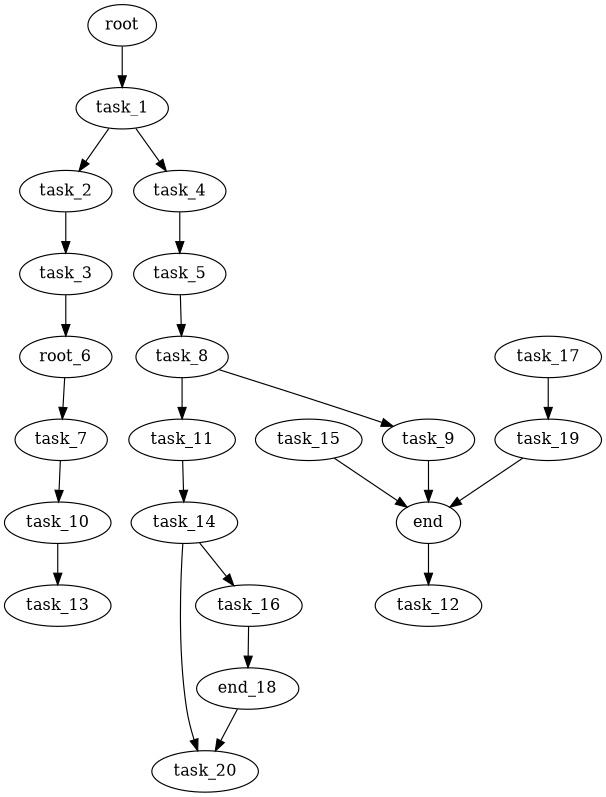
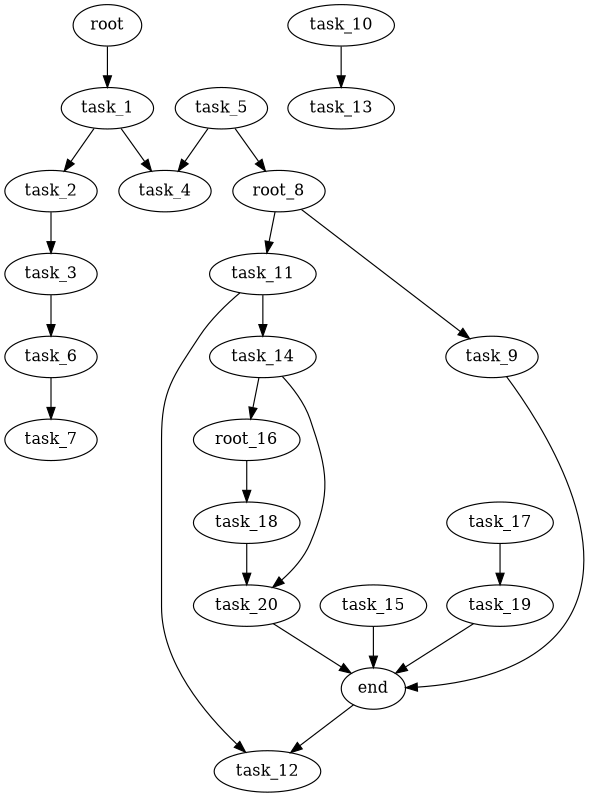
(180, 227) -> (197, 145)
(66, 357) -> (51, 357)
(182, 357) -> (279, 191)
(60, 476) -> none
none -> (162, 517)
(249, 606) -> (247, 440)
none -> (307, 645)
(248, 689) -> (247, 523)
